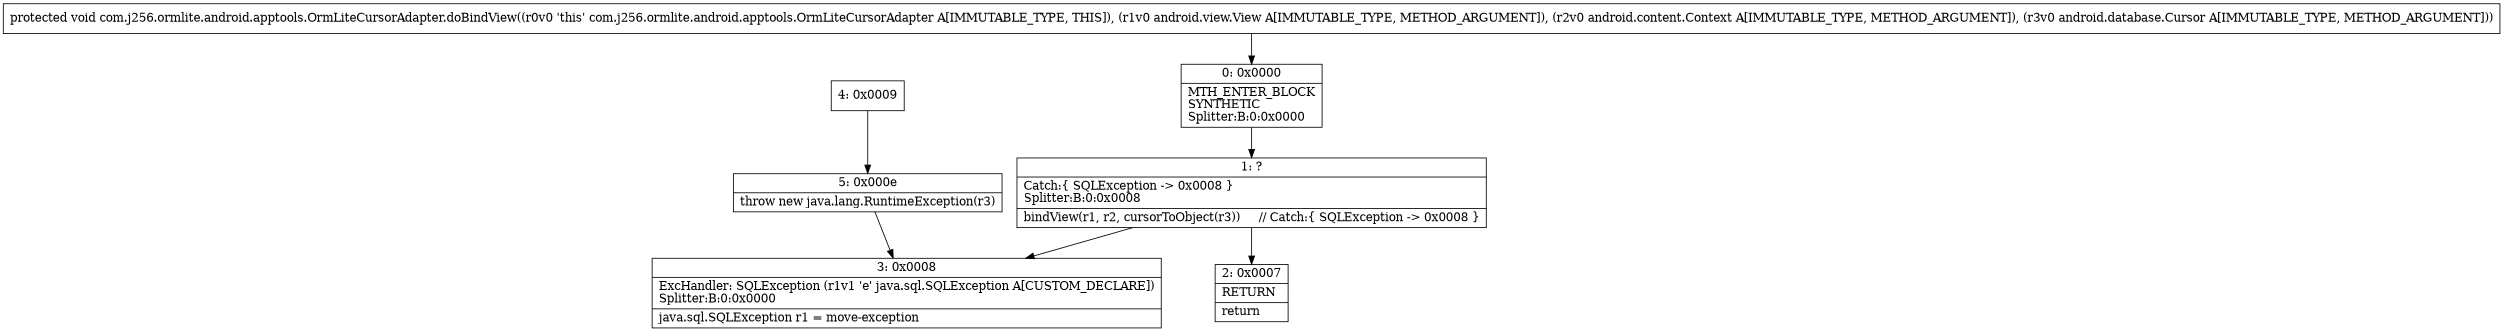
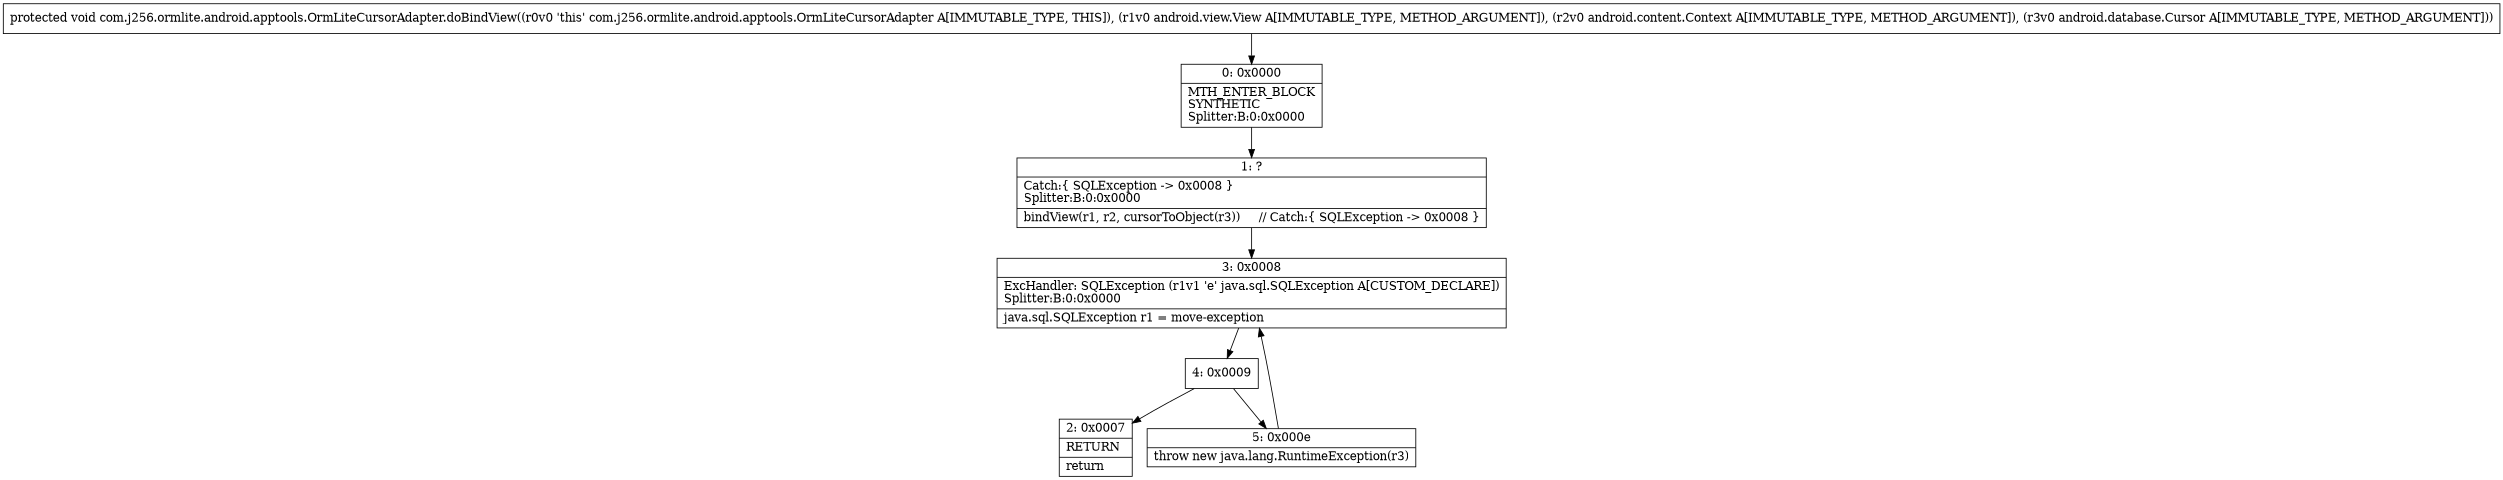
(1082, 199) -> (1082, 199)
(1252, 242) -> (1167, 403)
none -> (1234, 339)
